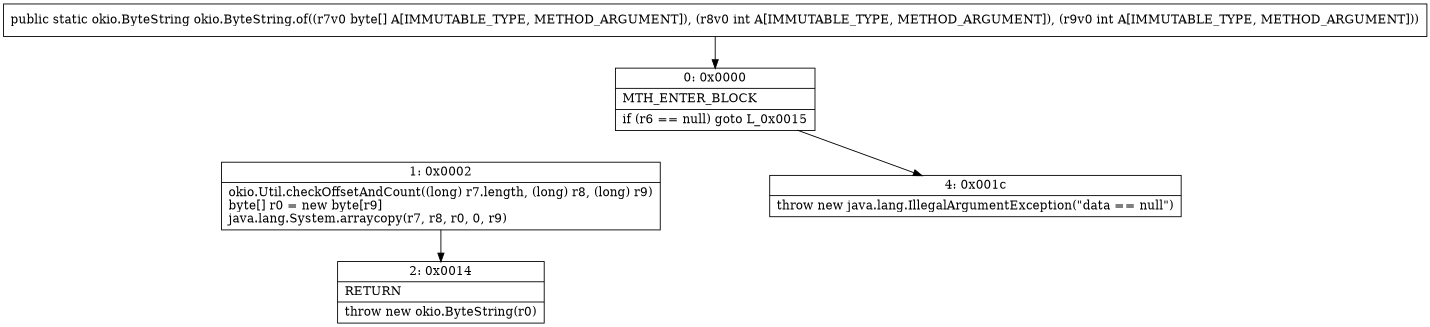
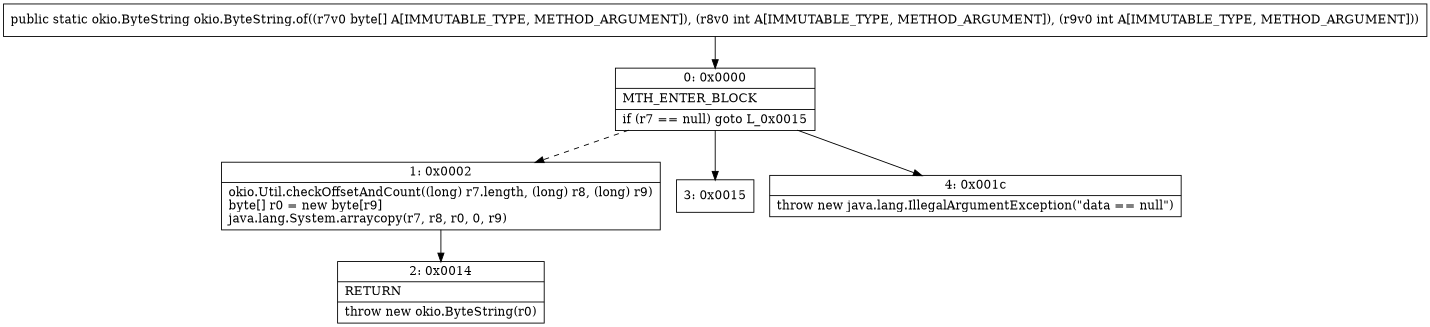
(715, 120) -> (715, 120)
none -> (586, 145)
none -> (715, 196)
